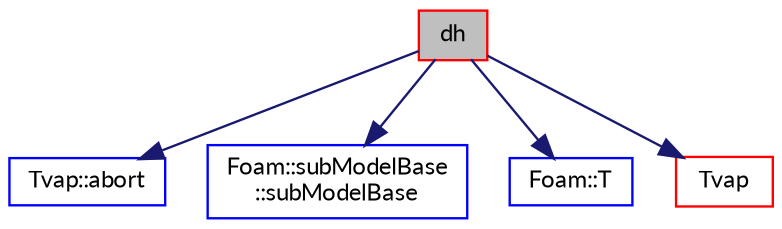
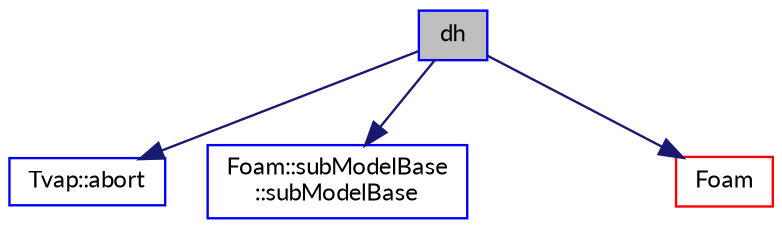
(453, 35) -> (453, 35)
(571, 182) -> none
(724, 182) -> (724, 182)
